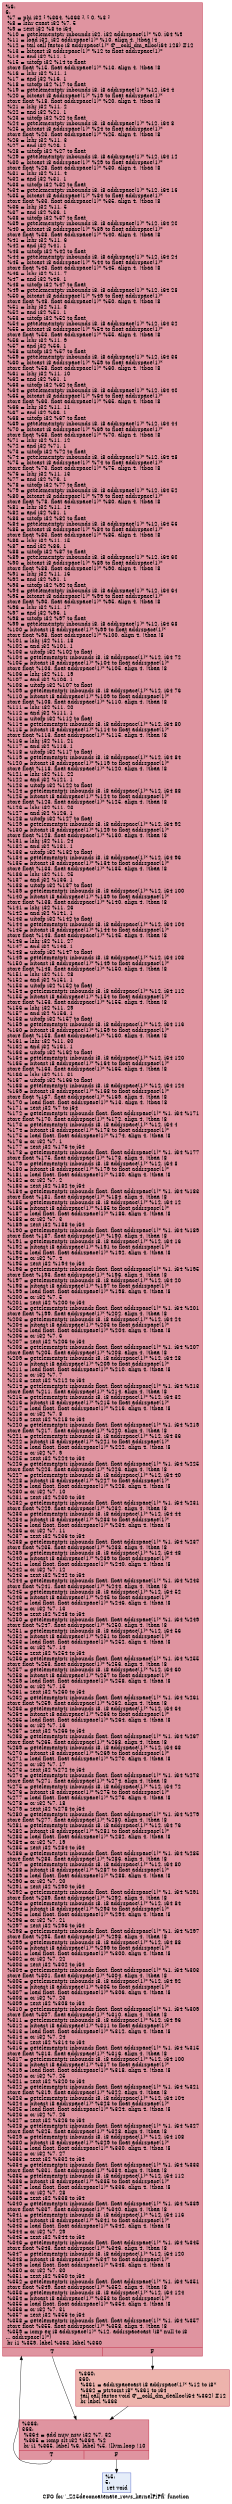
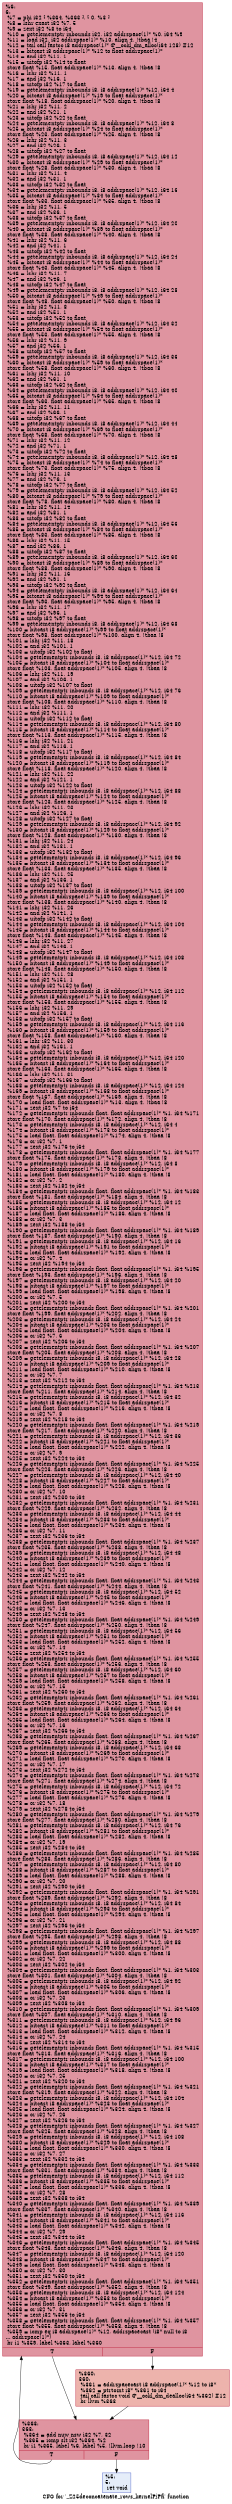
(98, 2402) -> (98, 2402)
